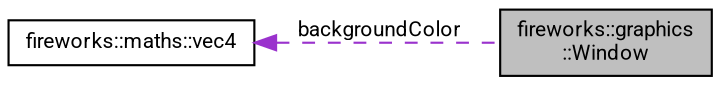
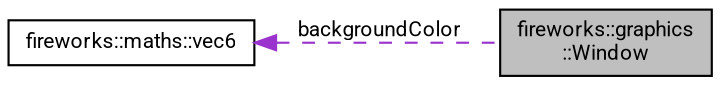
(131, 43) -> (131, 43)
